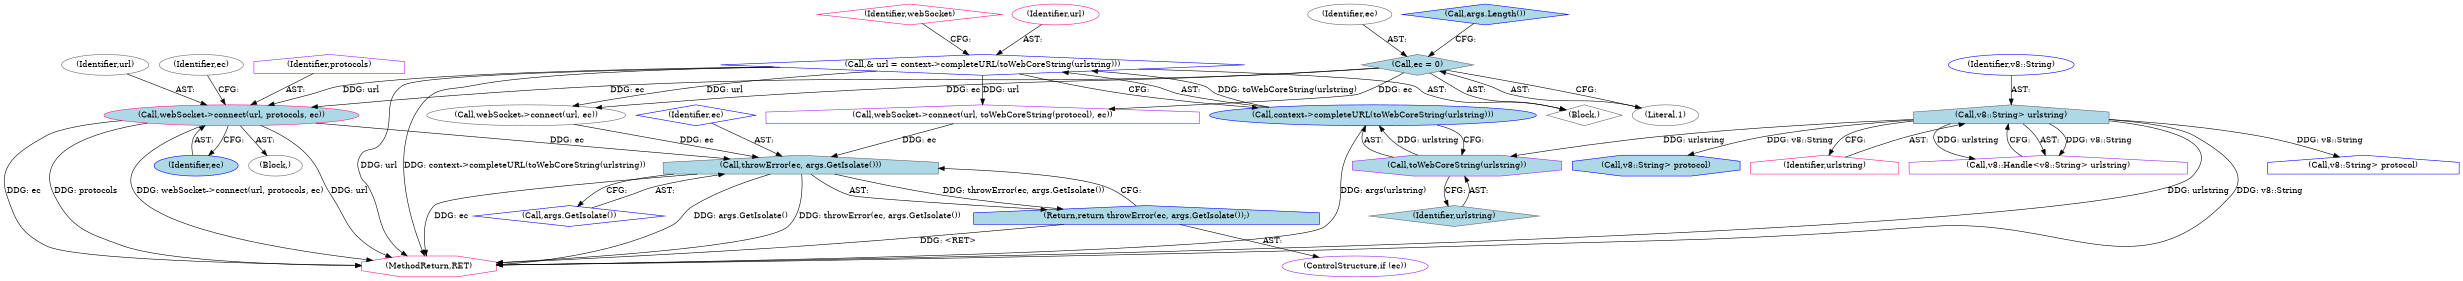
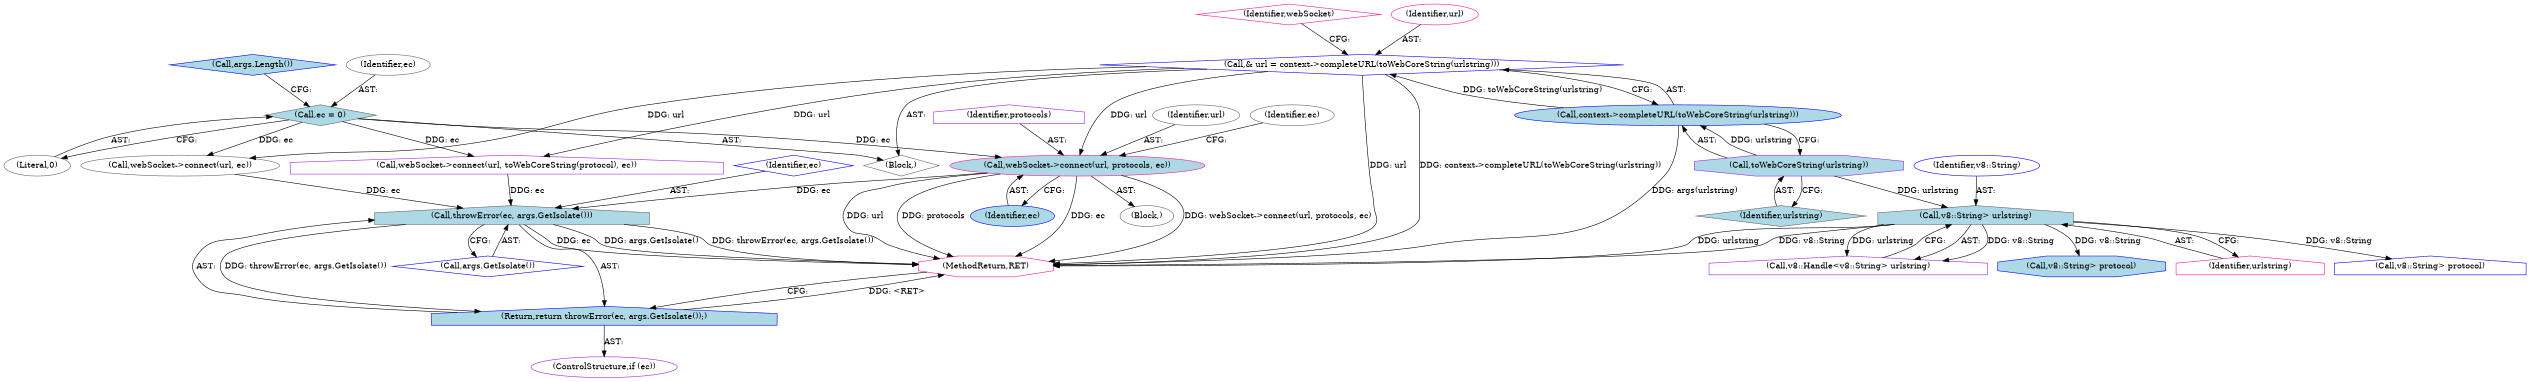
(1665, 115) -> (37, 166)
(1715, 132) -> (1888, 191)
(1132, 191) -> (207, 266)
none -> (791, 287)
